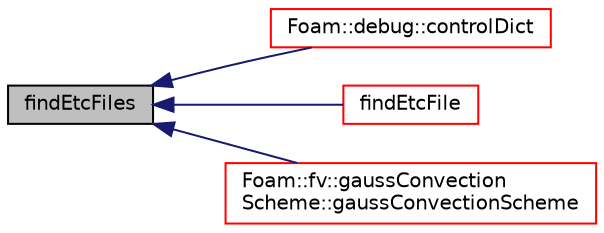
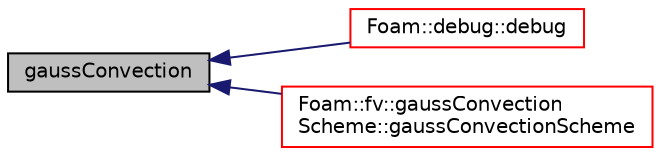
(411, 28) -> (467, 28)
(81, 105) -> (109, 72)
(411, 105) -> none
